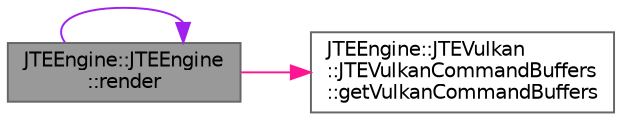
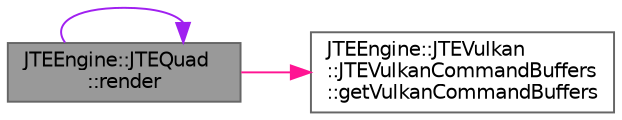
(124, 72) -> (124, 72)
